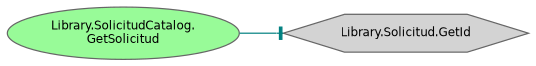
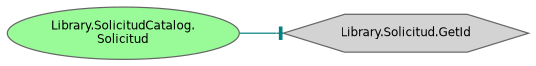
(123, 33) -> (123, 33)
